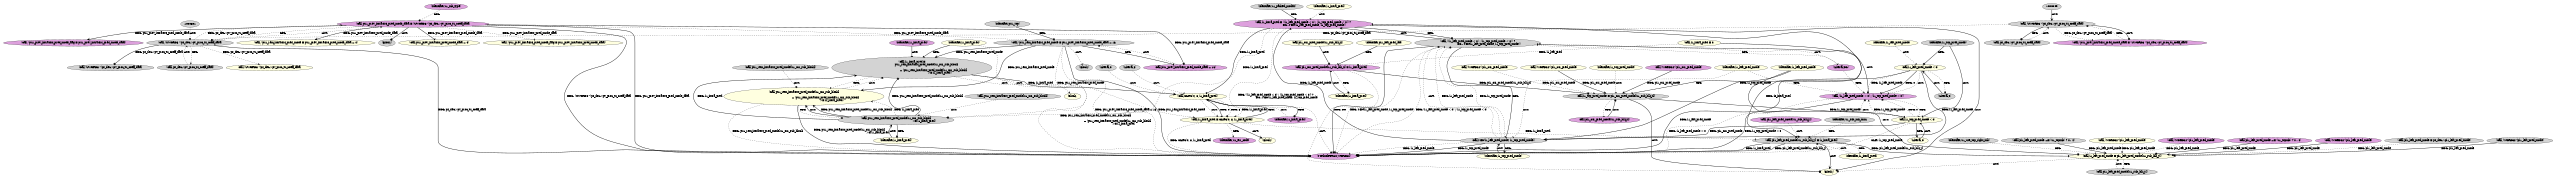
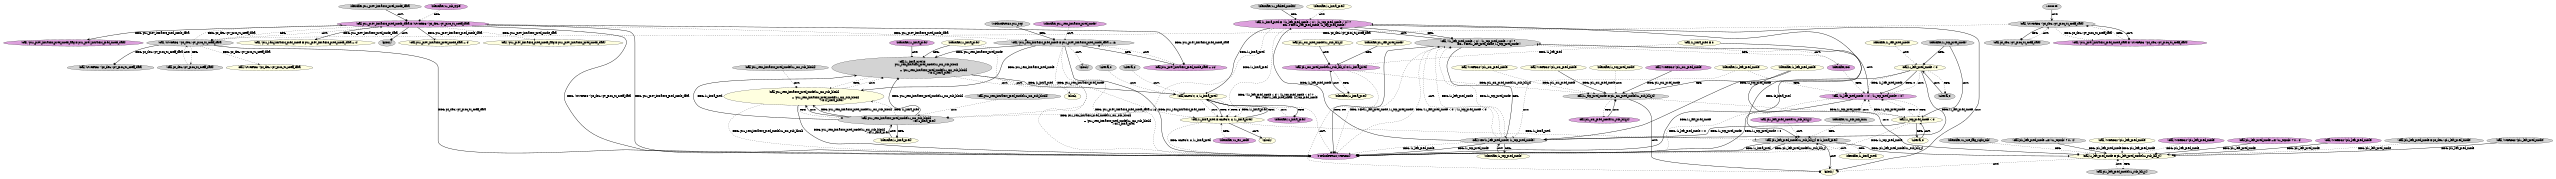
none -> (380, 7)
(190, 24) -> none
(1007, 24) -> (1007, 24)
none -> (1070, 24)
(1384, 43) -> (1384, 43)
(1841, 68) -> (1841, 68)
(1470, 83) -> (1470, 83)
(1776, 108) -> (1776, 108)
(1230, 129) -> (1222, 132)
(1726, 131) -> (1726, 131)
(1887, 141) -> (1887, 141)
(1969, 141) -> (1969, 141)
